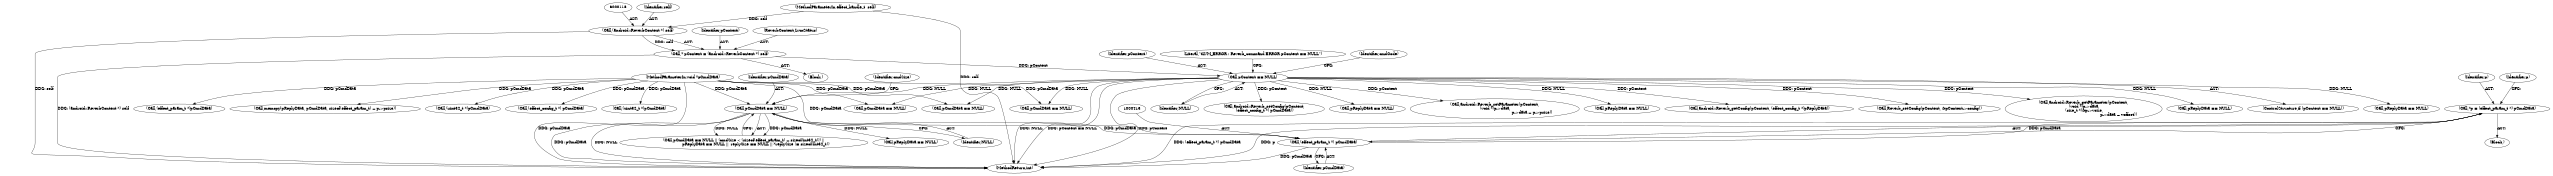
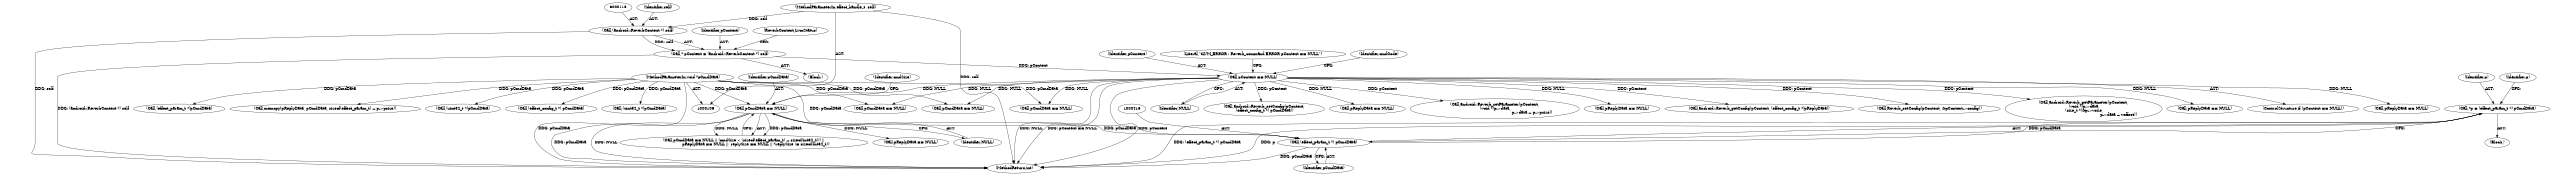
(765, 42) -> (765, 42)
none -> (706, 109)
